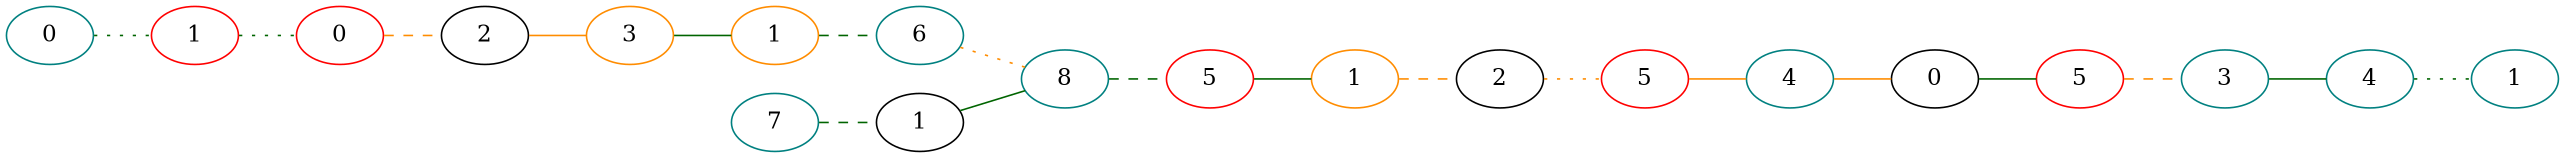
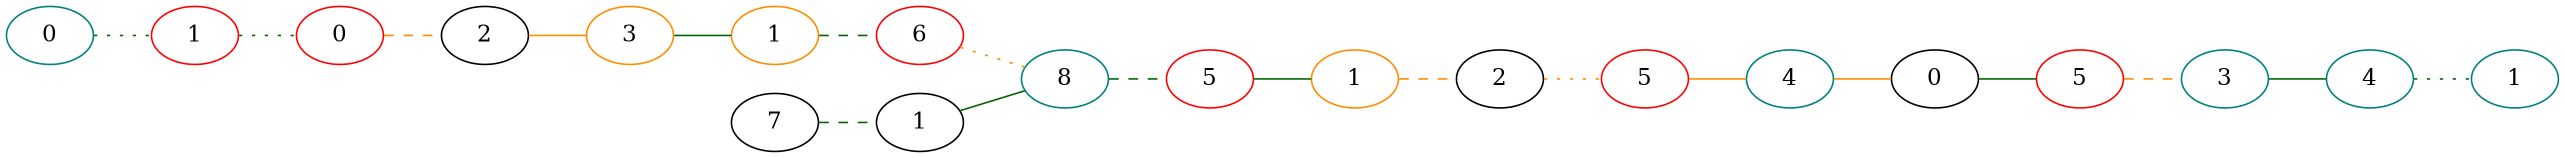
(920, 35) -> (920, 35)
(775, 122) -> (775, 122)
